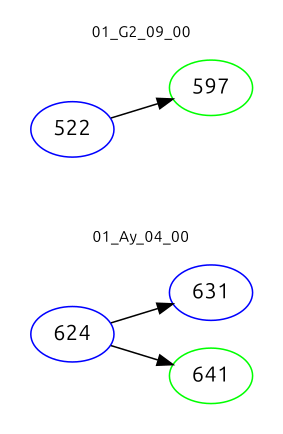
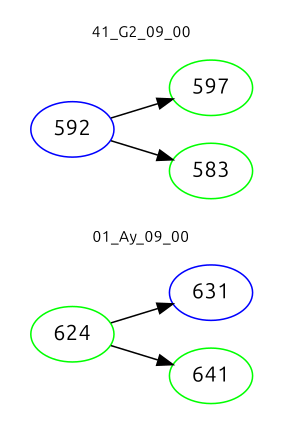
(142, 33) -> (142, 33)
(72, 129) -> (72, 129)
none -> (211, 171)
(142, 238) -> (142, 238)
(72, 334) -> (72, 334)
